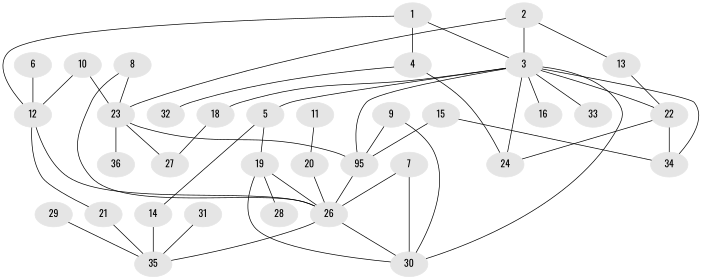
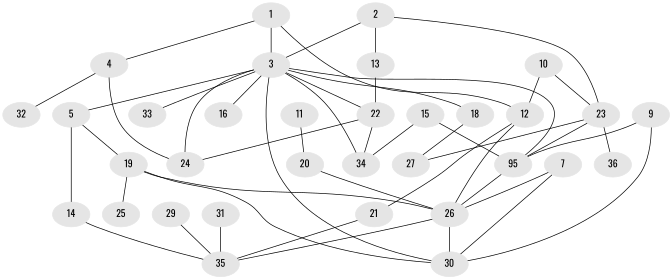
(33, 65) -> none
(133, 65) -> none
(279, 214) -> (121, 214)
